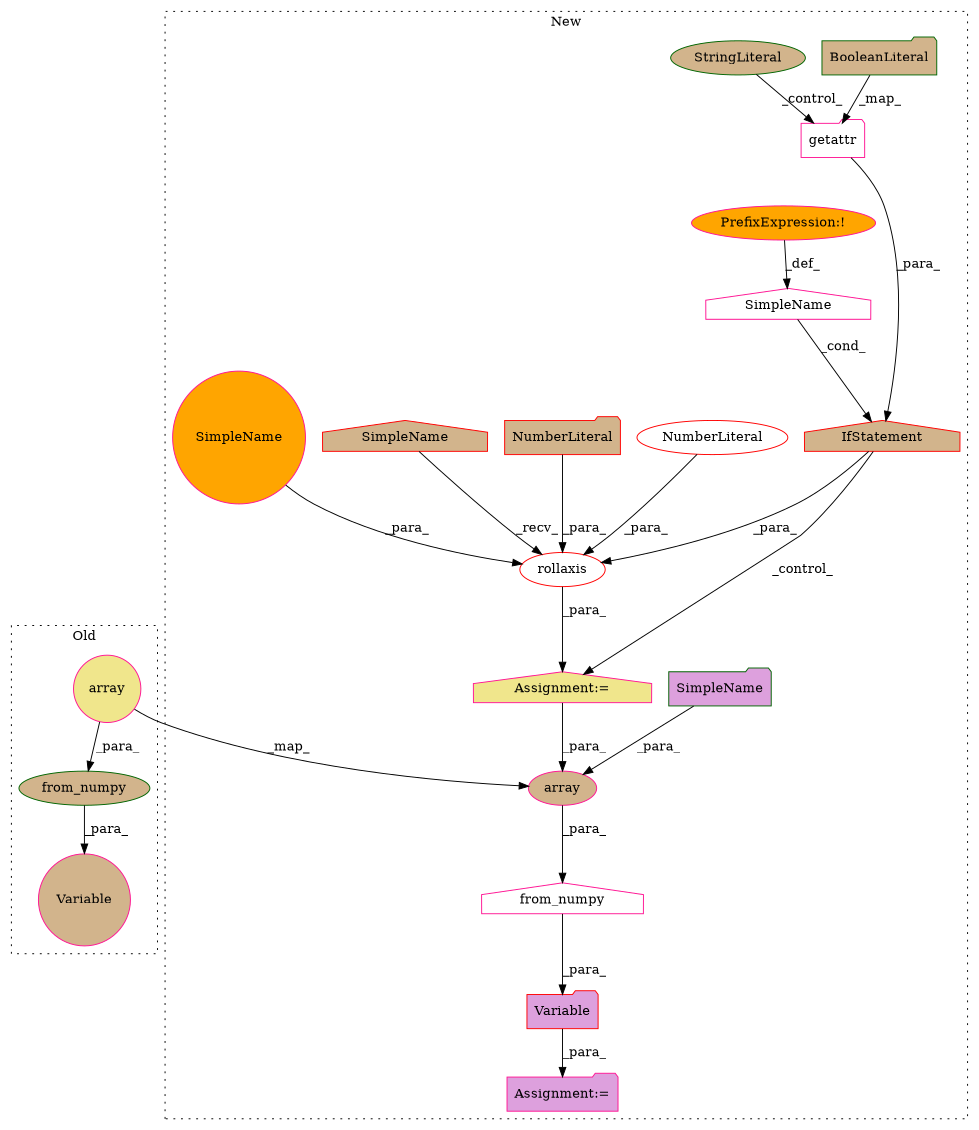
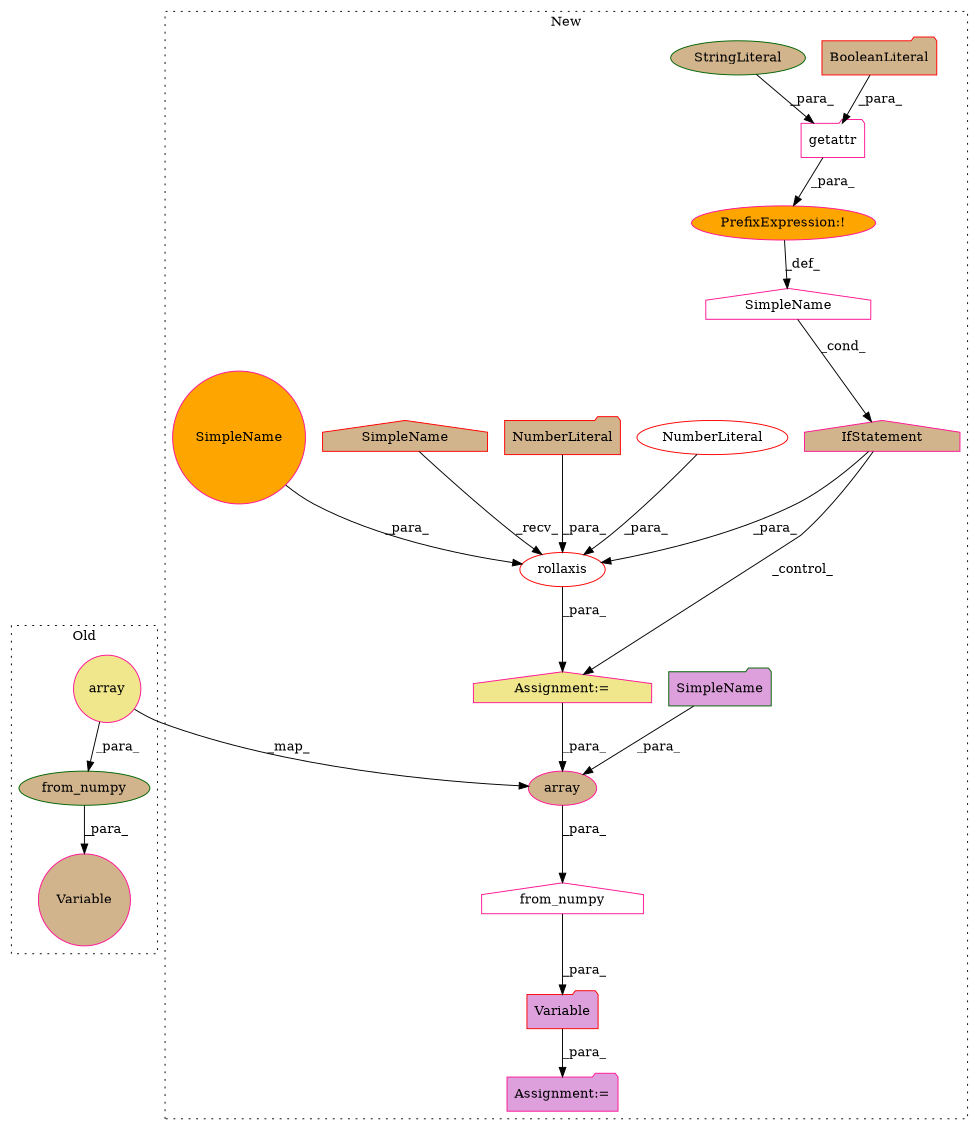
(879, 58) -> (879, 58)
(812, 99) -> (812, 99)
(880, 99) -> (880, 99)
(898, 279) -> (811, 177)
(882, 438) -> (882, 438)
